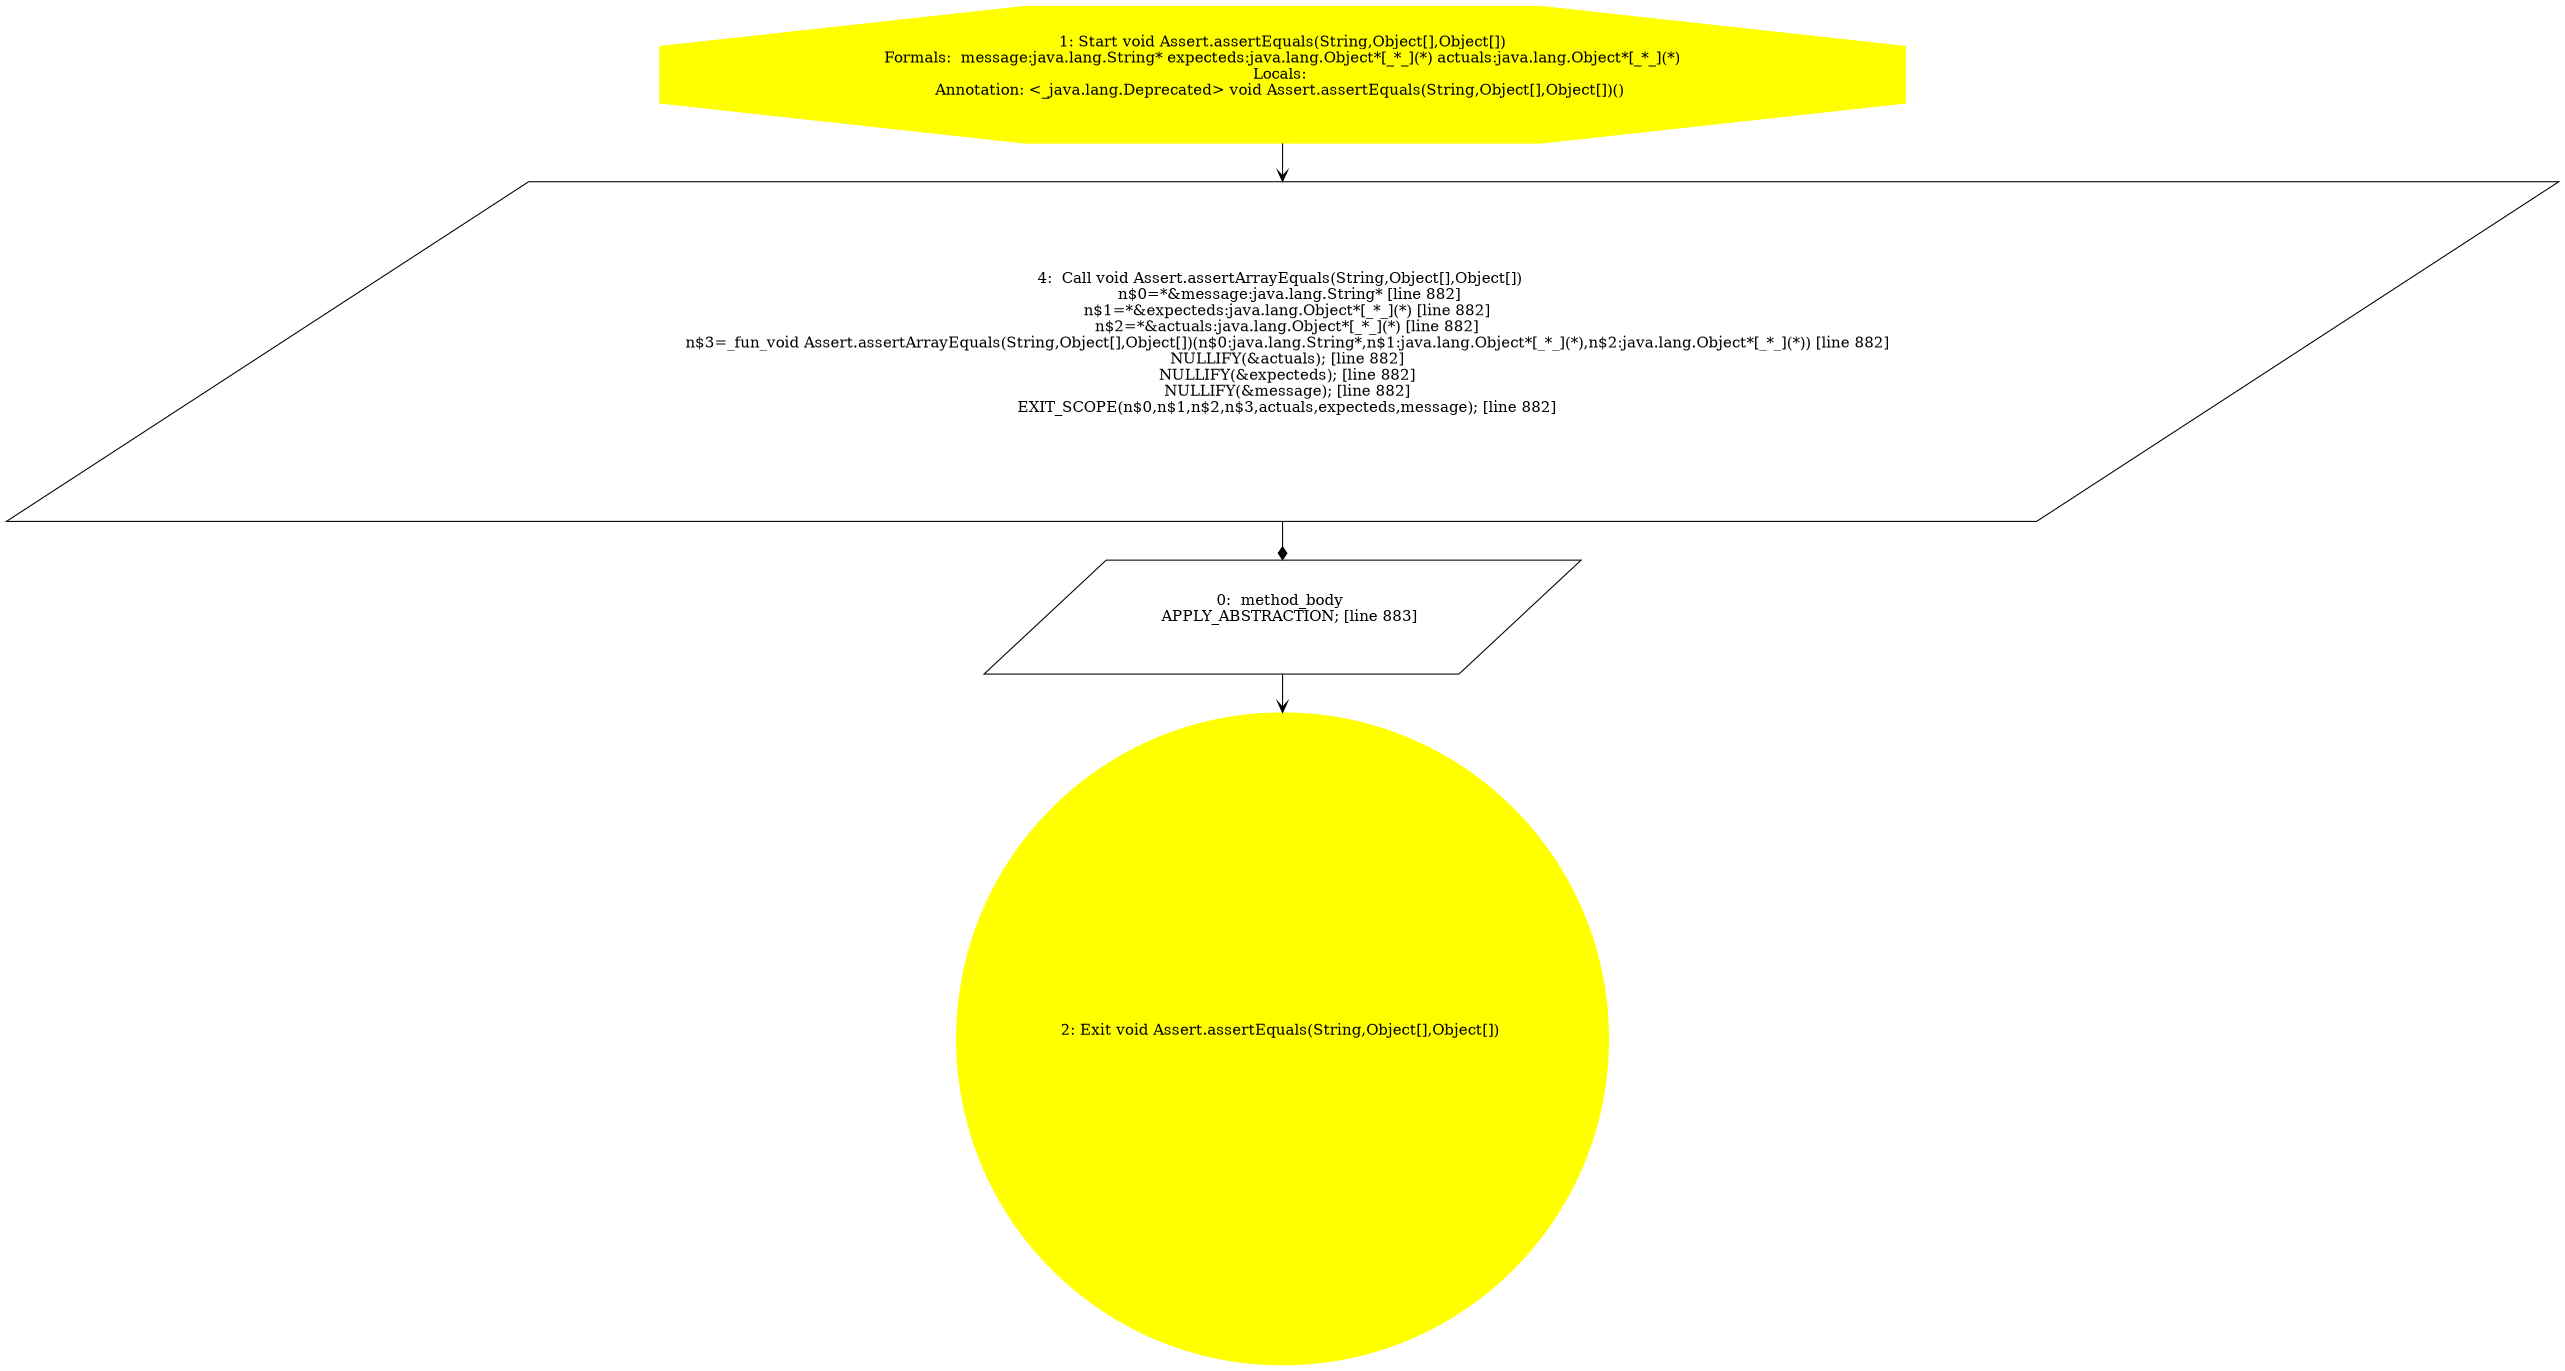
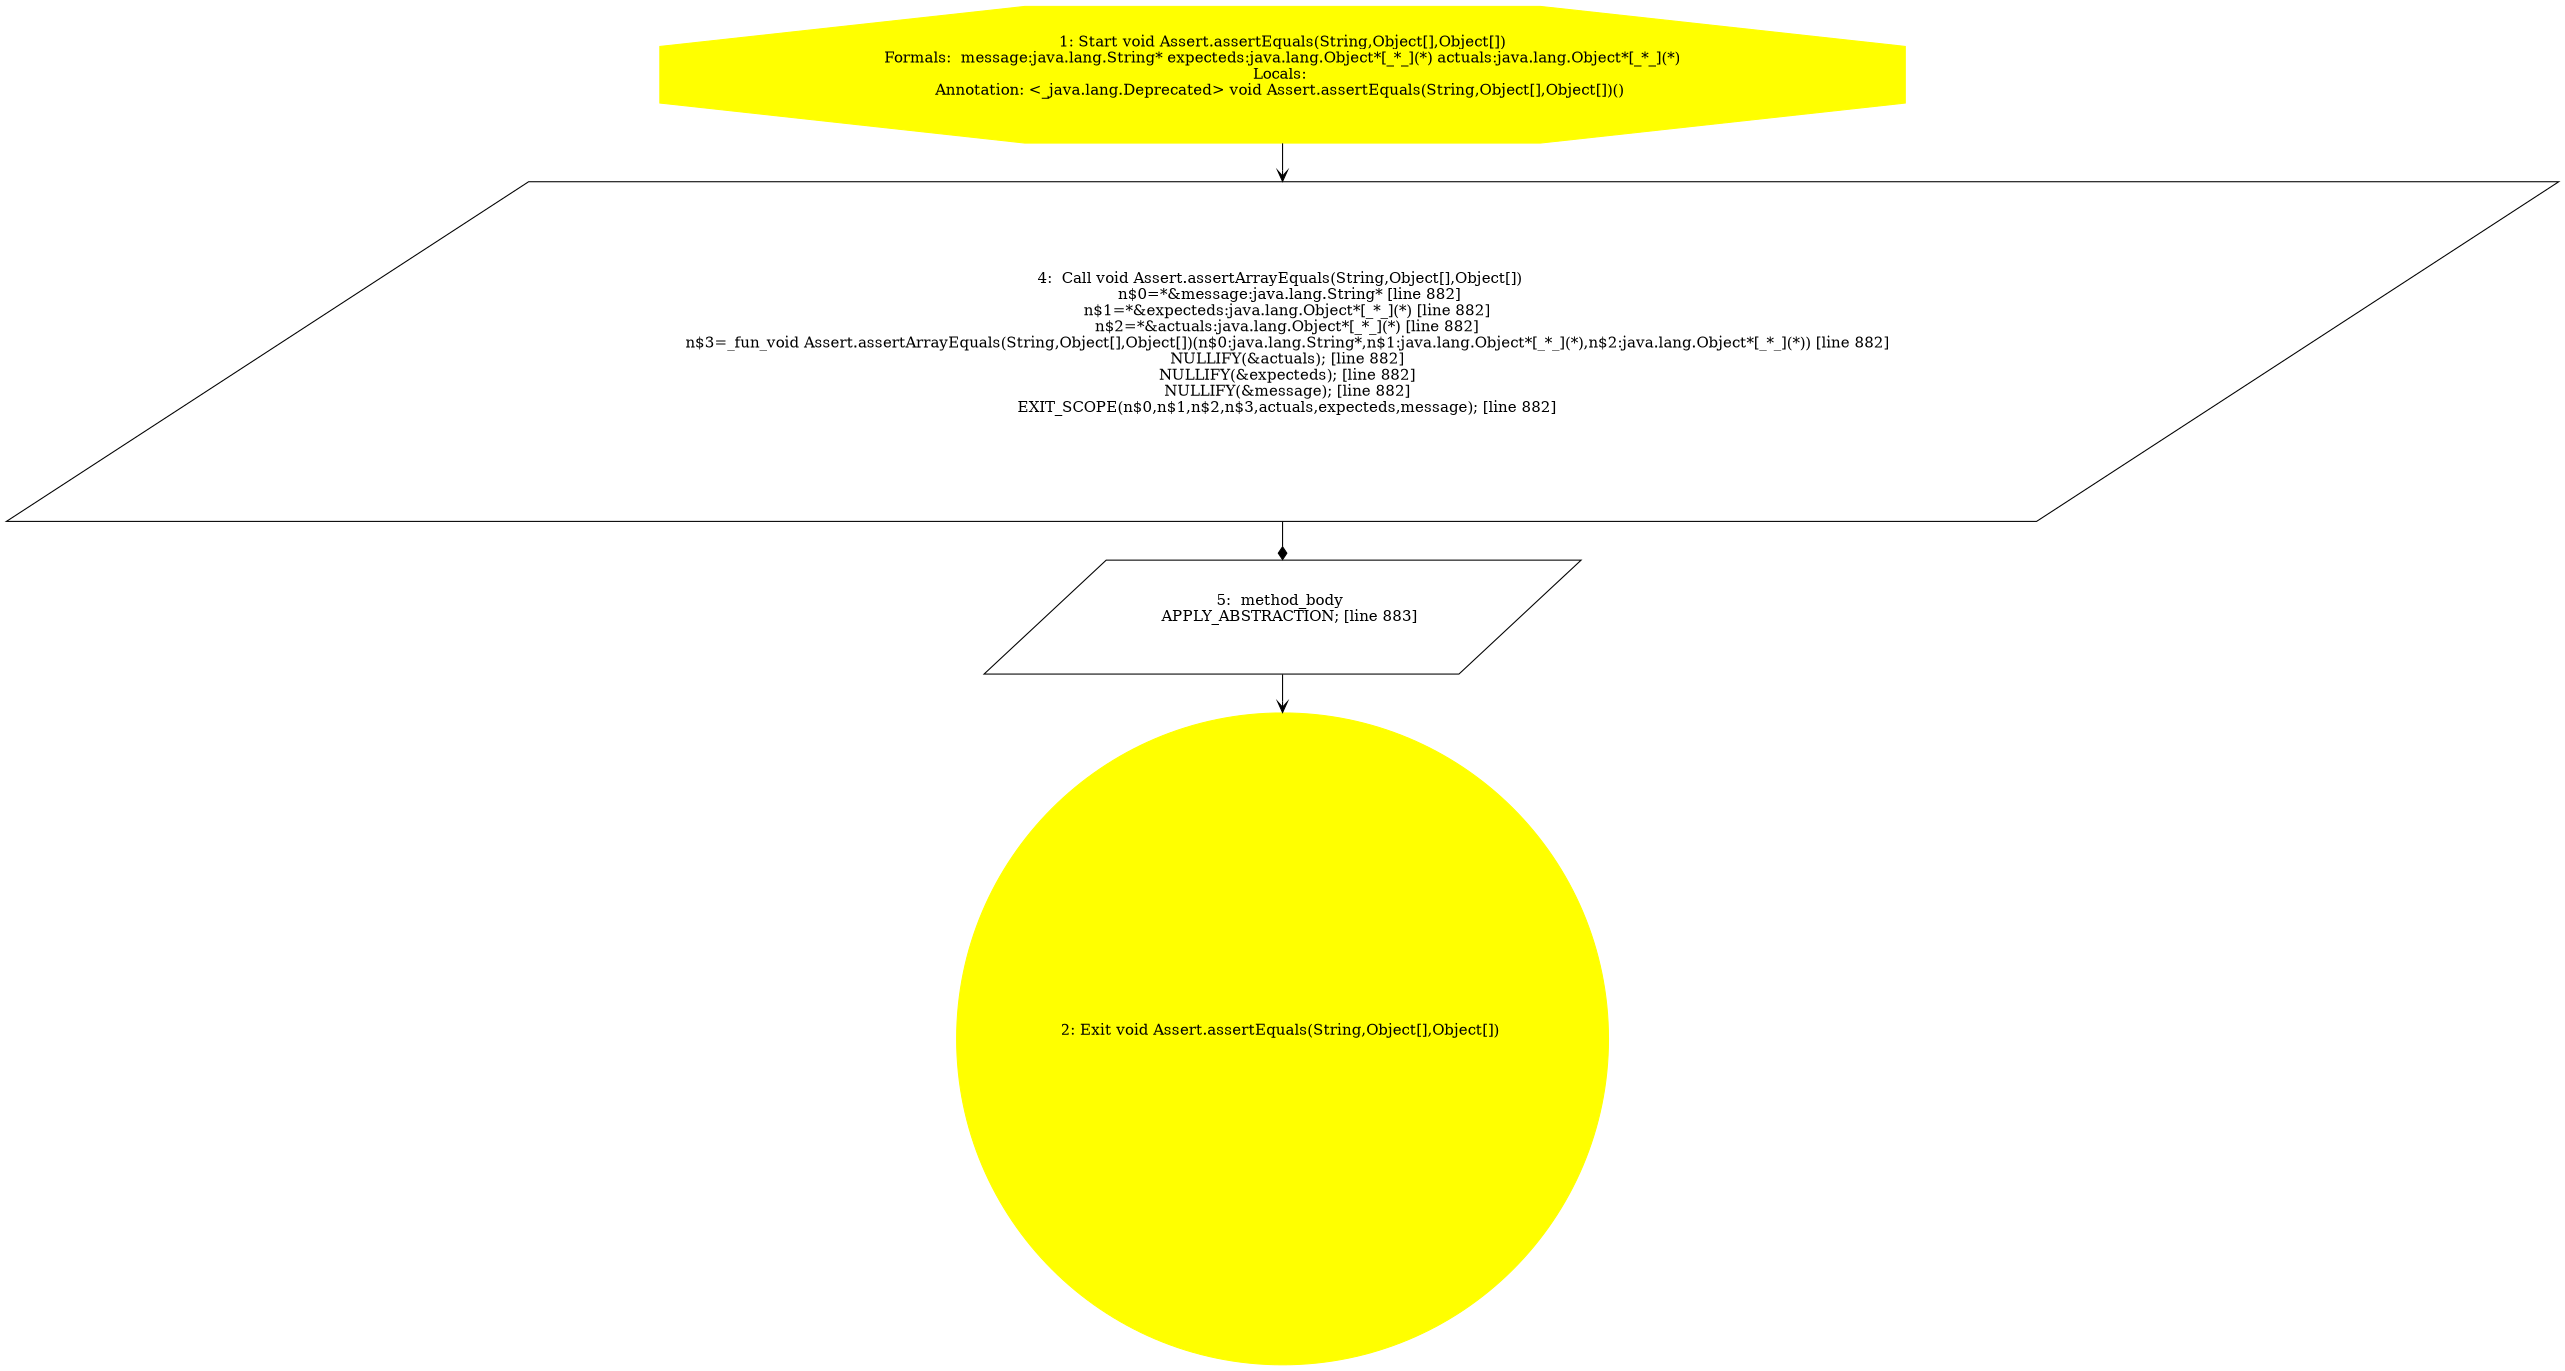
(1283, 617) -> (1283, 617)
